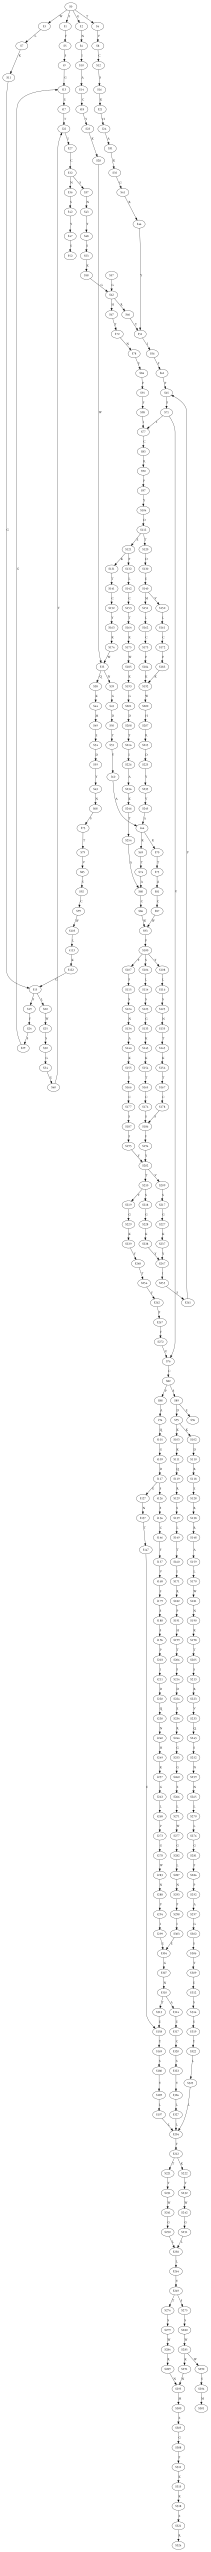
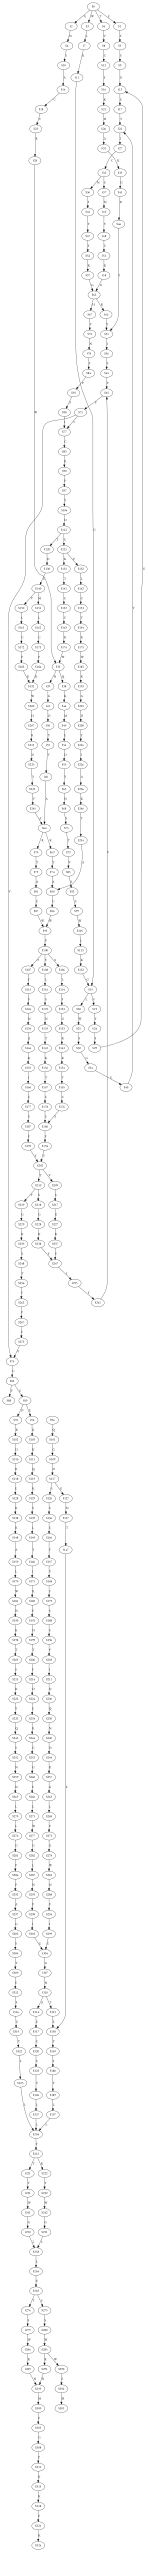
none -> (88, 264)
(160, 1409) -> none
(177, 1429) -> (32, 1429)
